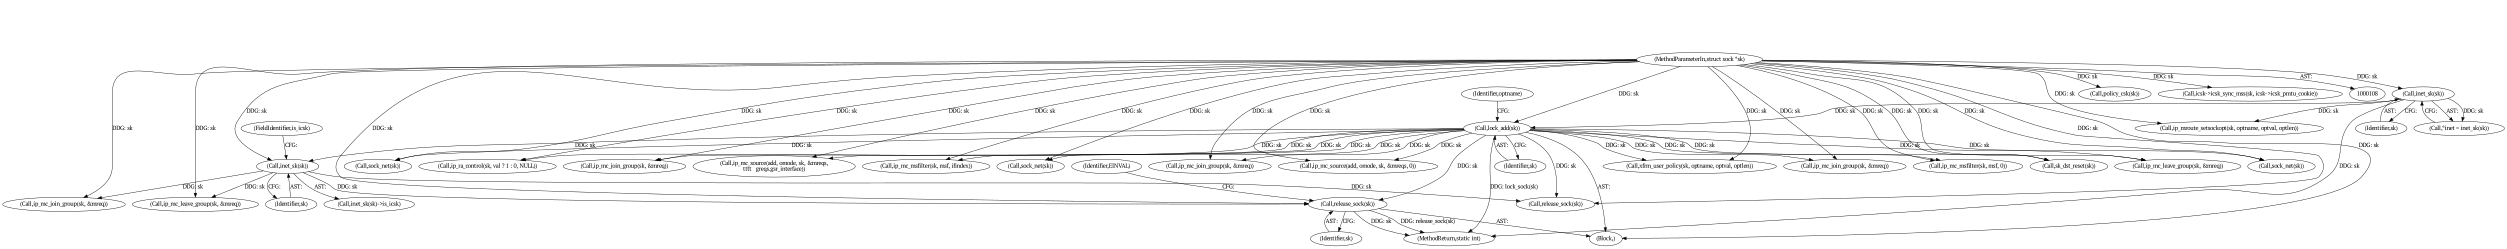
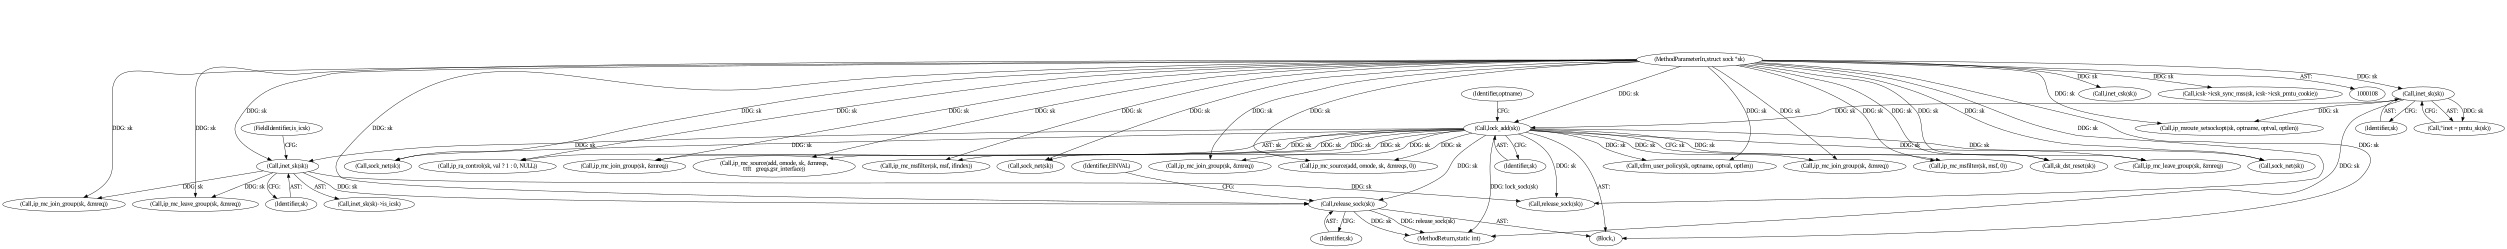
(2115, 94) -> (2115, 94)
(2459, 128) -> (2459, 128)
(1272, 146) -> (1272, 146)
(1675, 146) -> (1675, 146)
